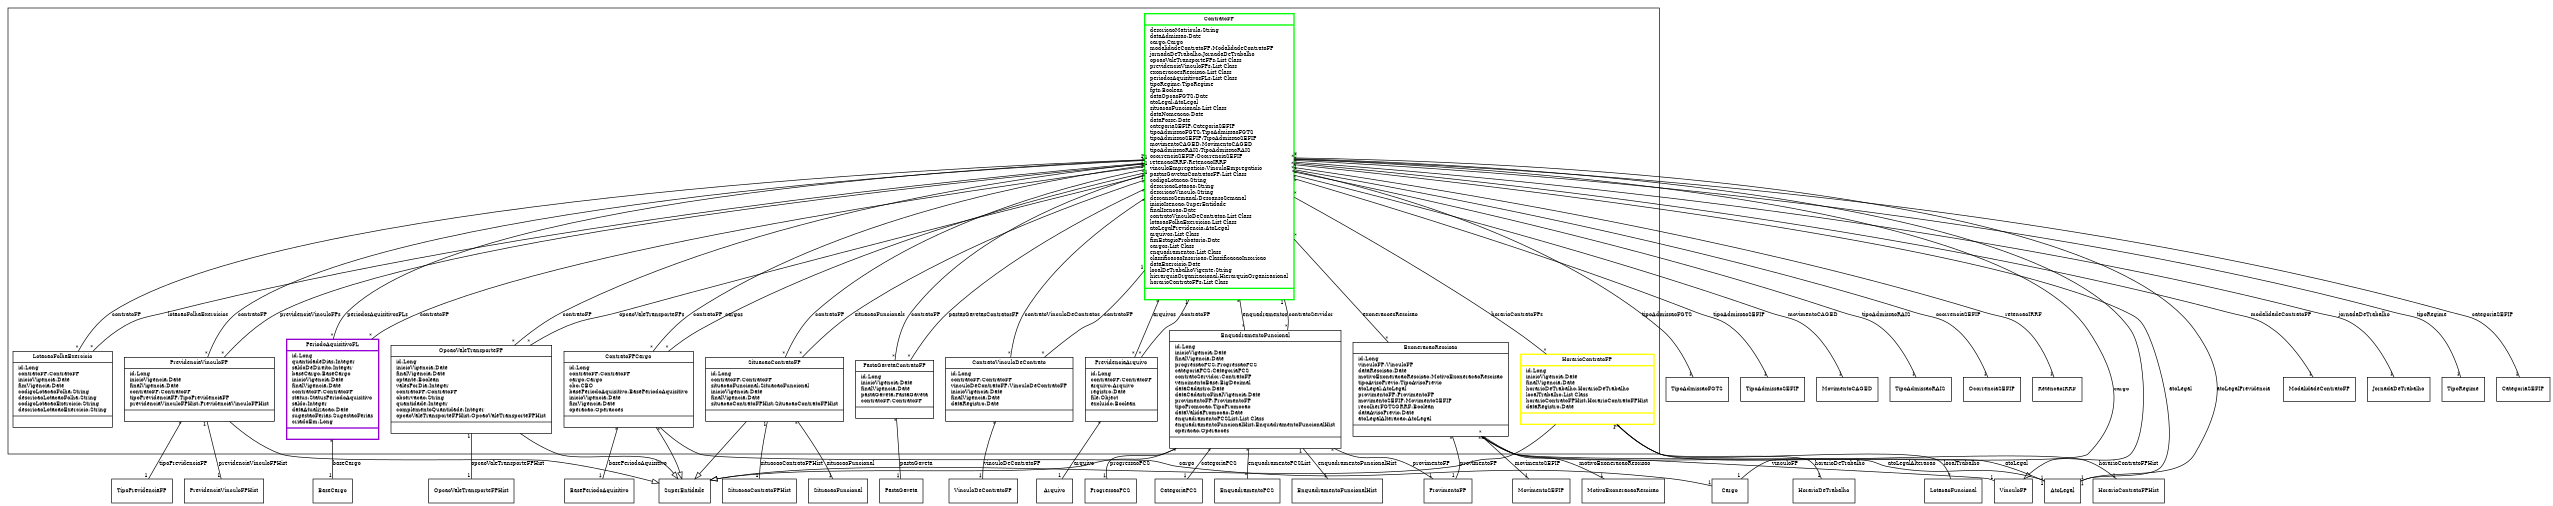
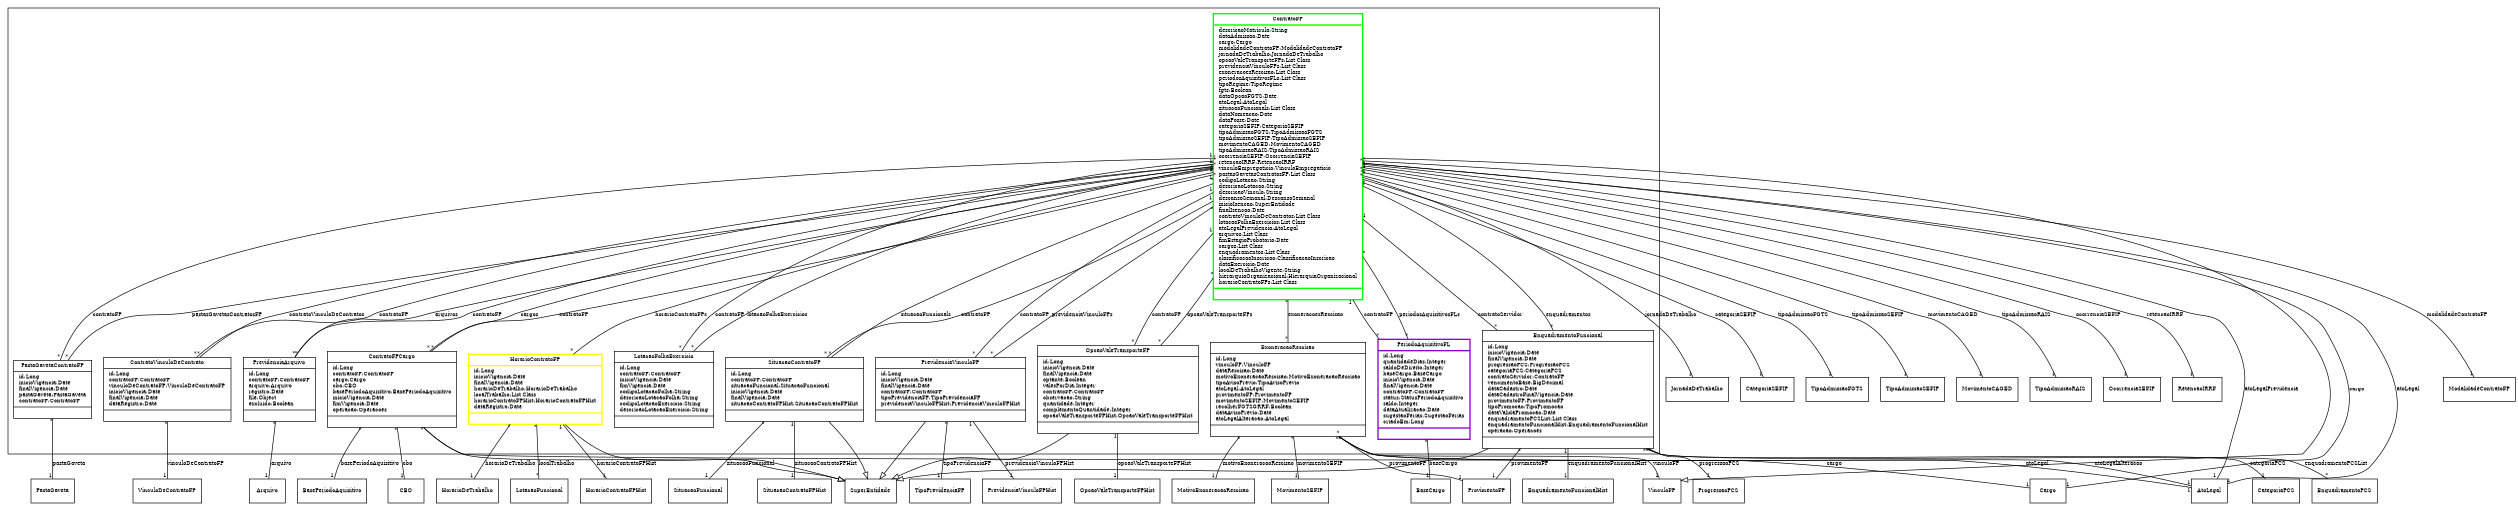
(2463, 389) -> none
none -> (406, 491)
